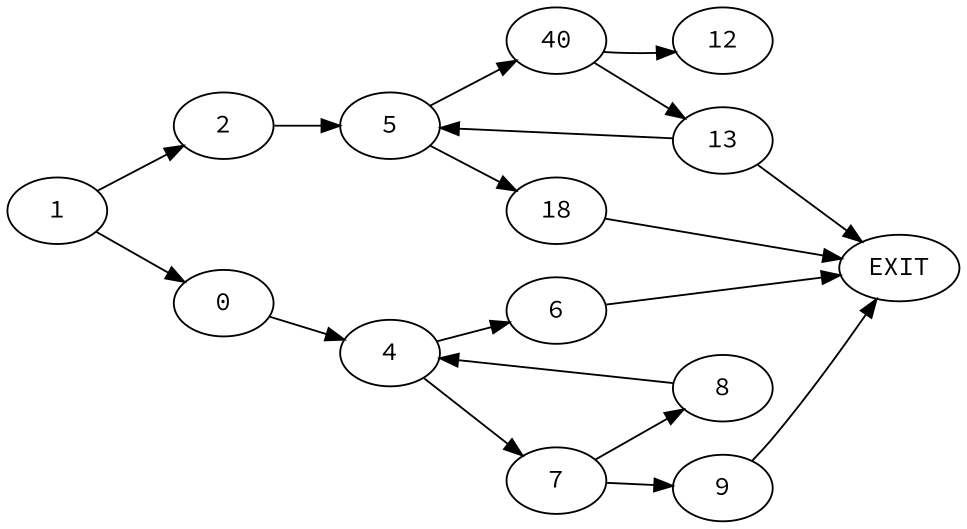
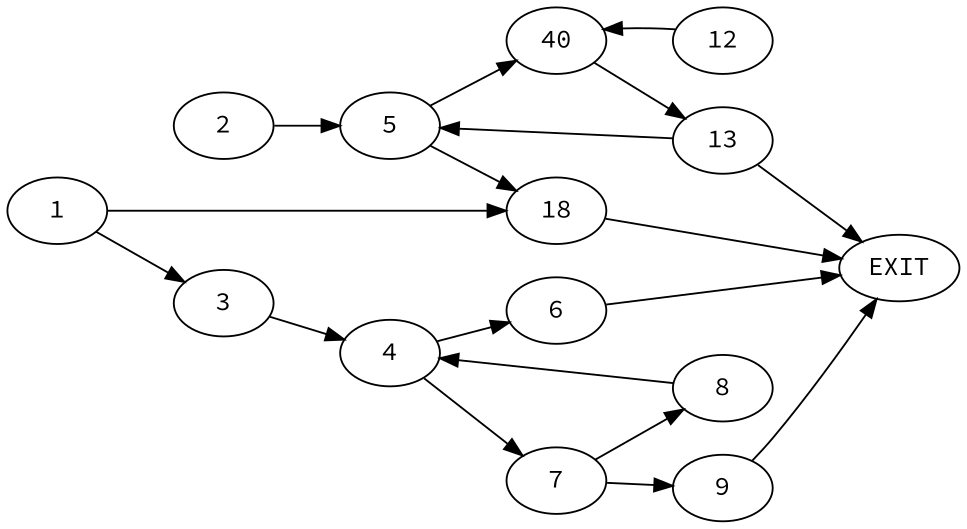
(630, 53) -> (649, 28)
(132, 173) -> (297, 211)
(224, 303) -> (224, 303)
